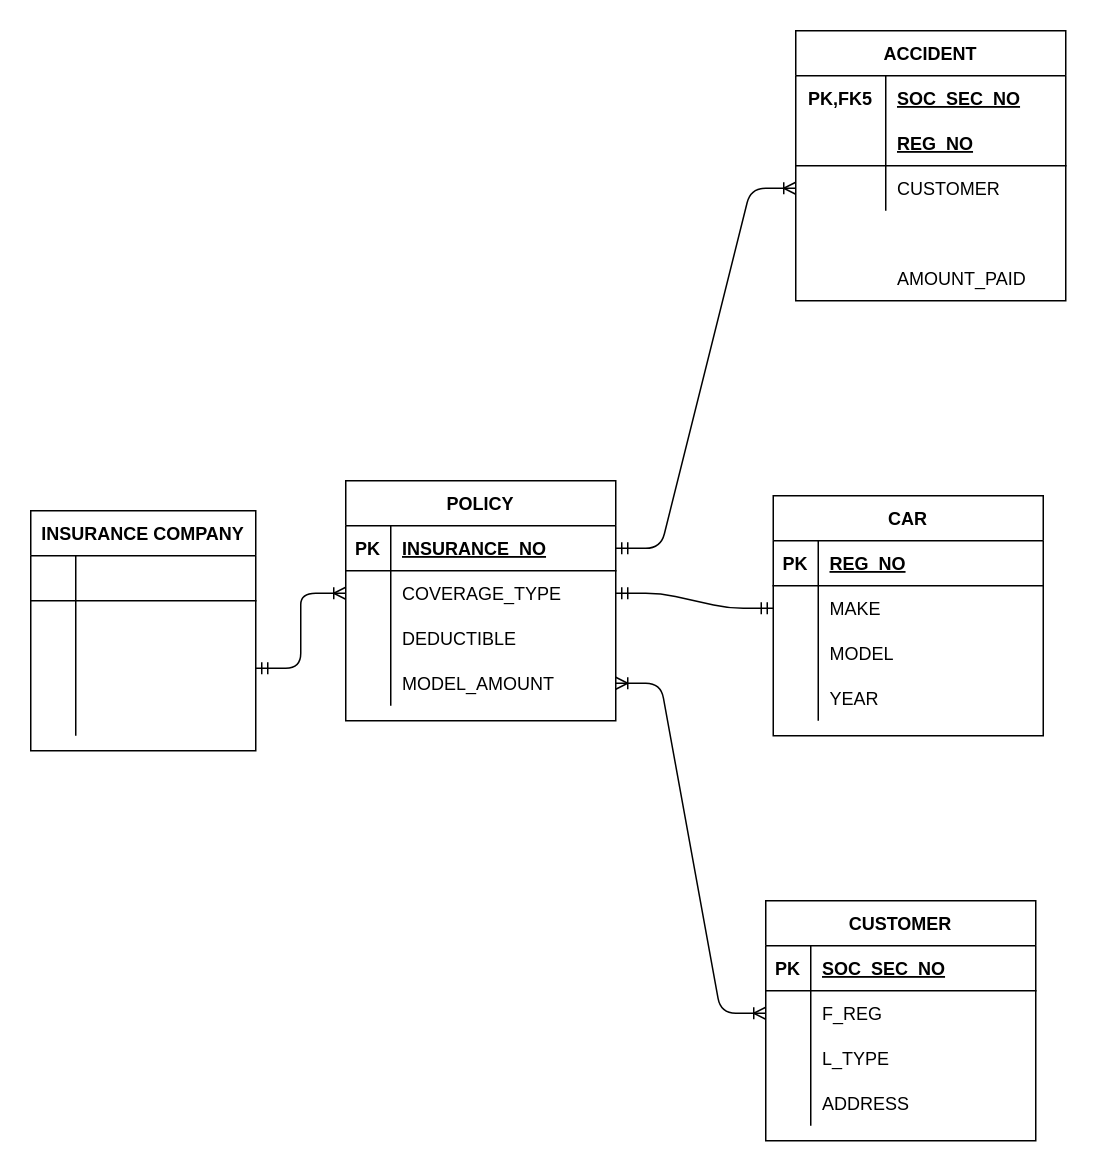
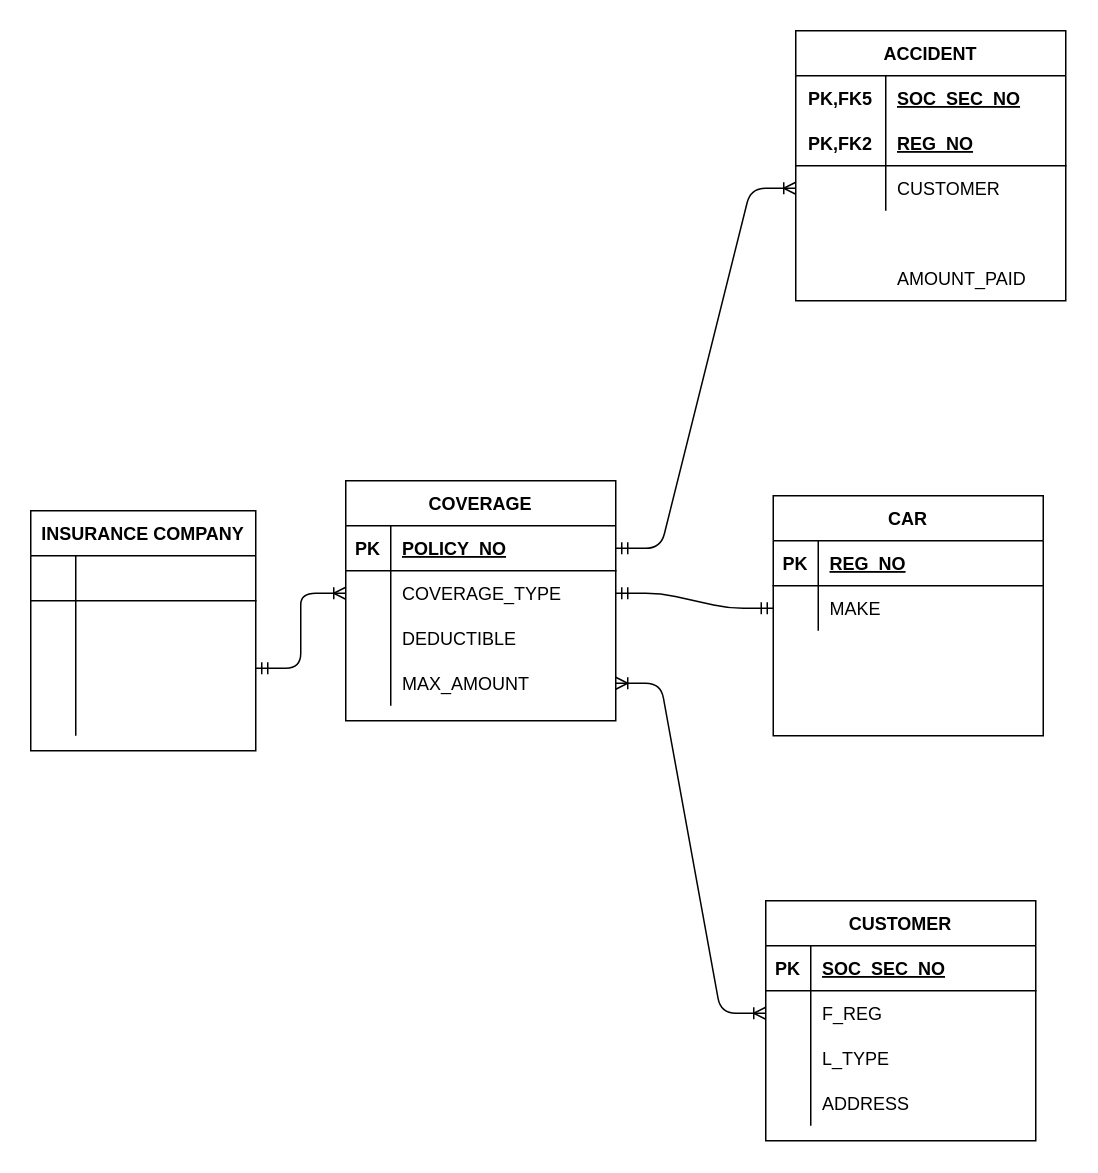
none -> (841, 143)
(480, 504) -> (480, 504)
(462, 549) -> (447, 549)
(931, 653) -> none
(462, 684) -> (452, 684)
(931, 698) -> none
